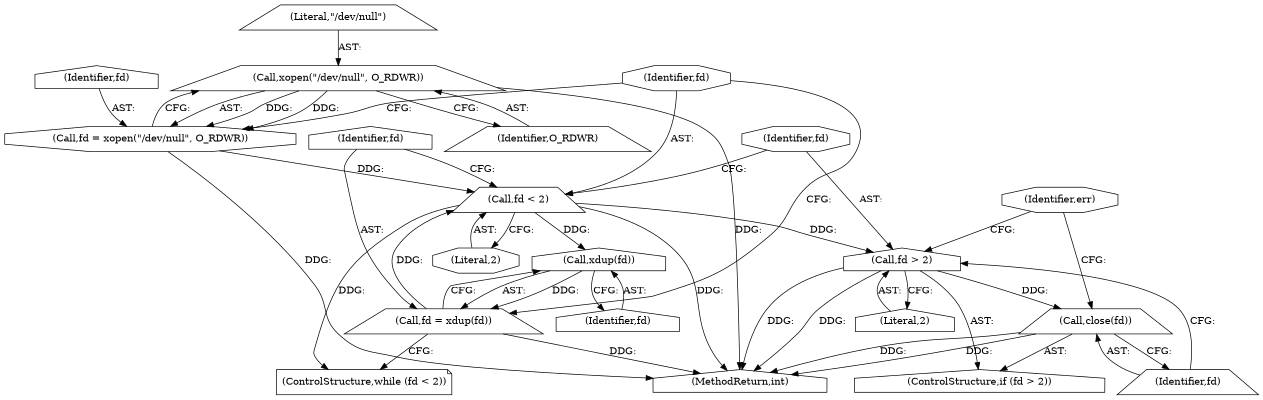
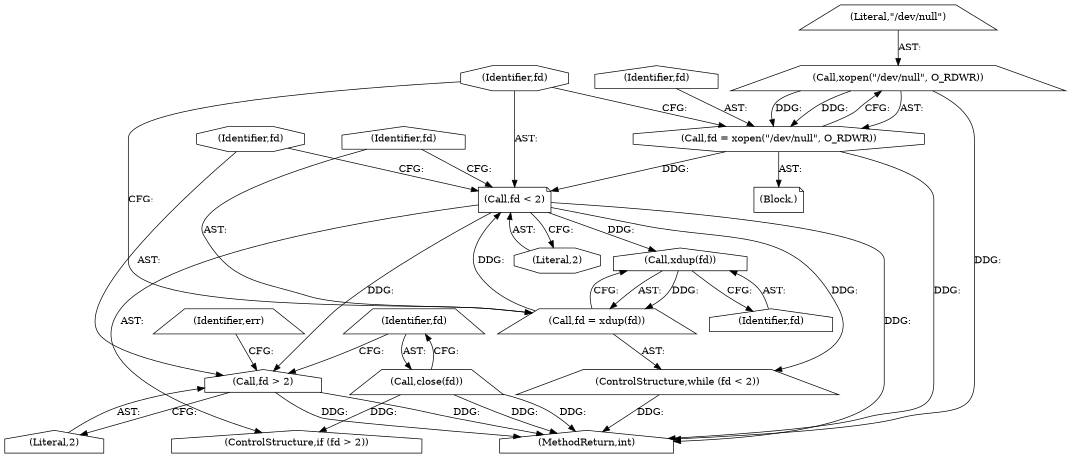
(548, 139) -> none
(519, 200) -> (515, 200)
none -> (779, 200)
(1060, 200) -> (229, 321)
(1077, 257) -> none
(996, 288) -> none
(961, 309) -> (193, 266)
(422, 352) -> (655, 352)
(1057, 352) -> (385, 413)
(598, 353) -> (634, 411)
(364, 382) -> (677, 382)
